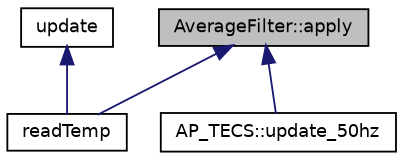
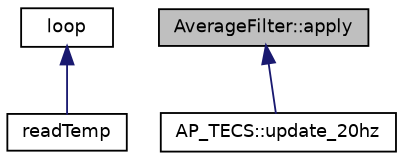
(67, 28) -> (67, 28)
(157, 84) -> none
(278, 132) -> (278, 132)
